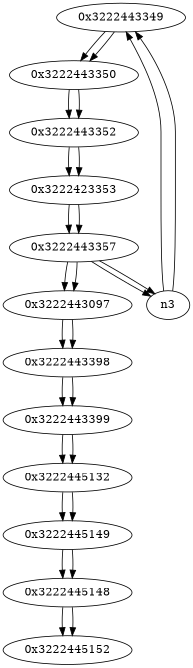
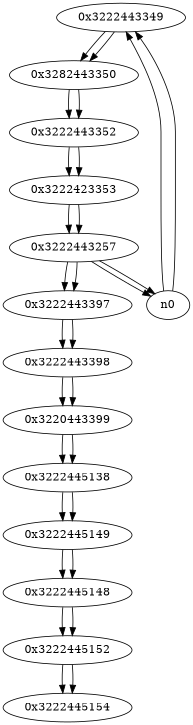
(74, 75) -> (74, 75)
(74, 248) -> (74, 248)
(68, 305) -> (68, 305)
(168, 305) -> (168, 305)
(68, 420) -> (68, 420)
(68, 478) -> (68, 478)
none -> (68, 708)
